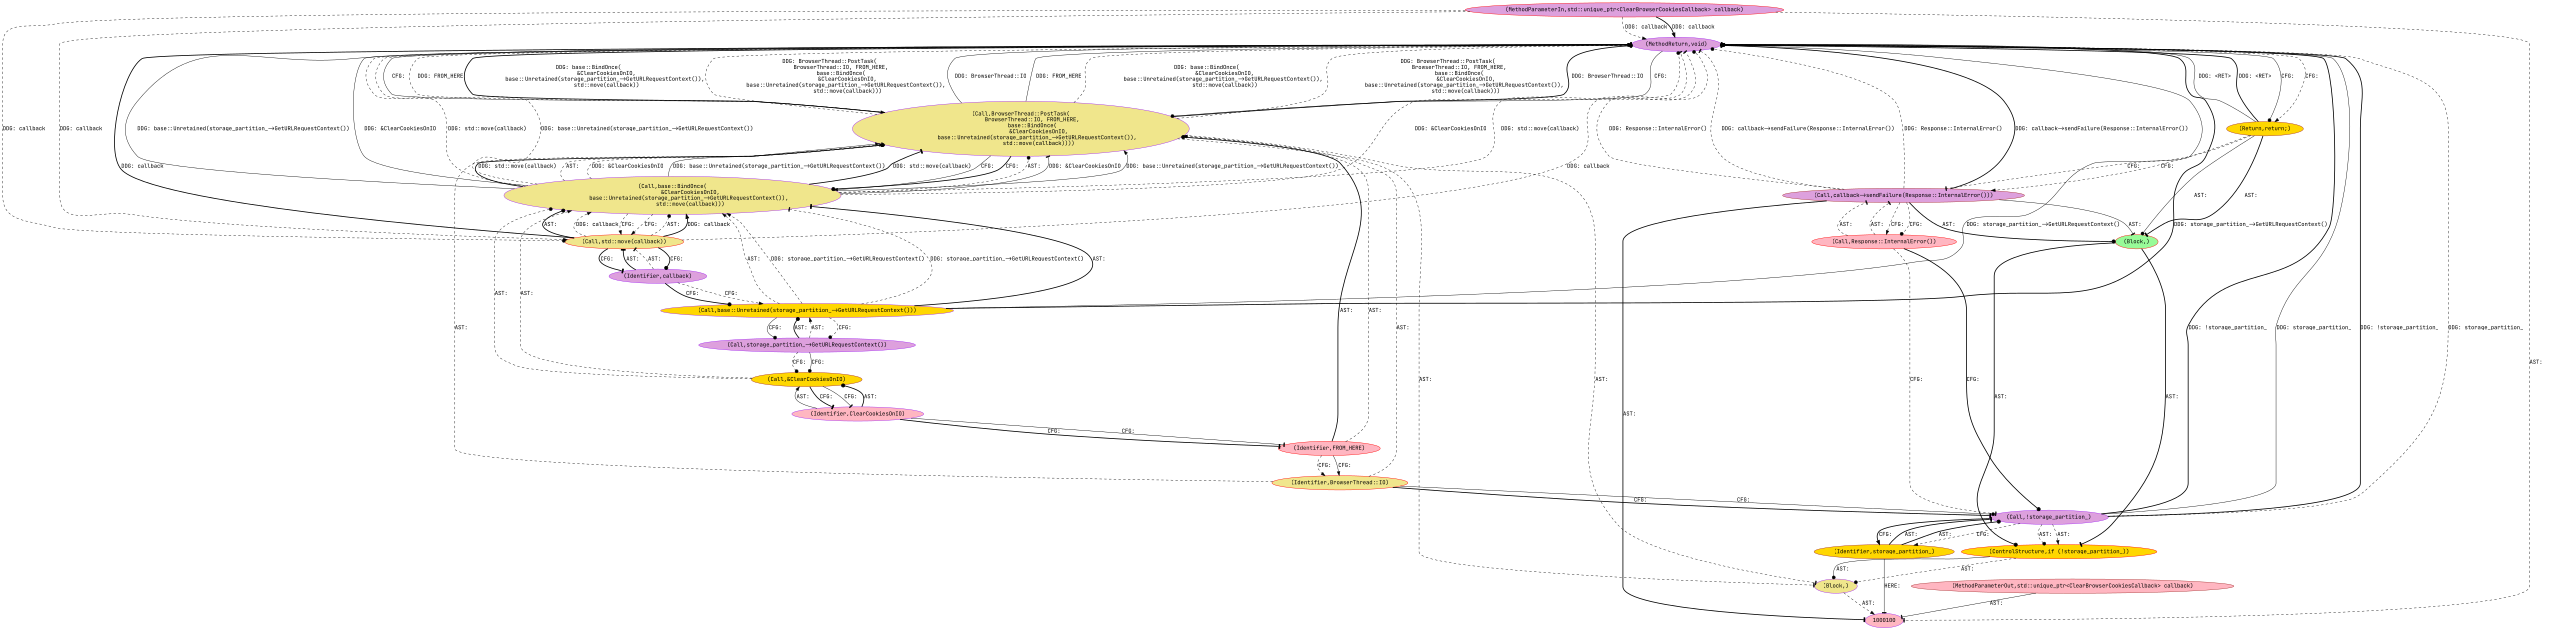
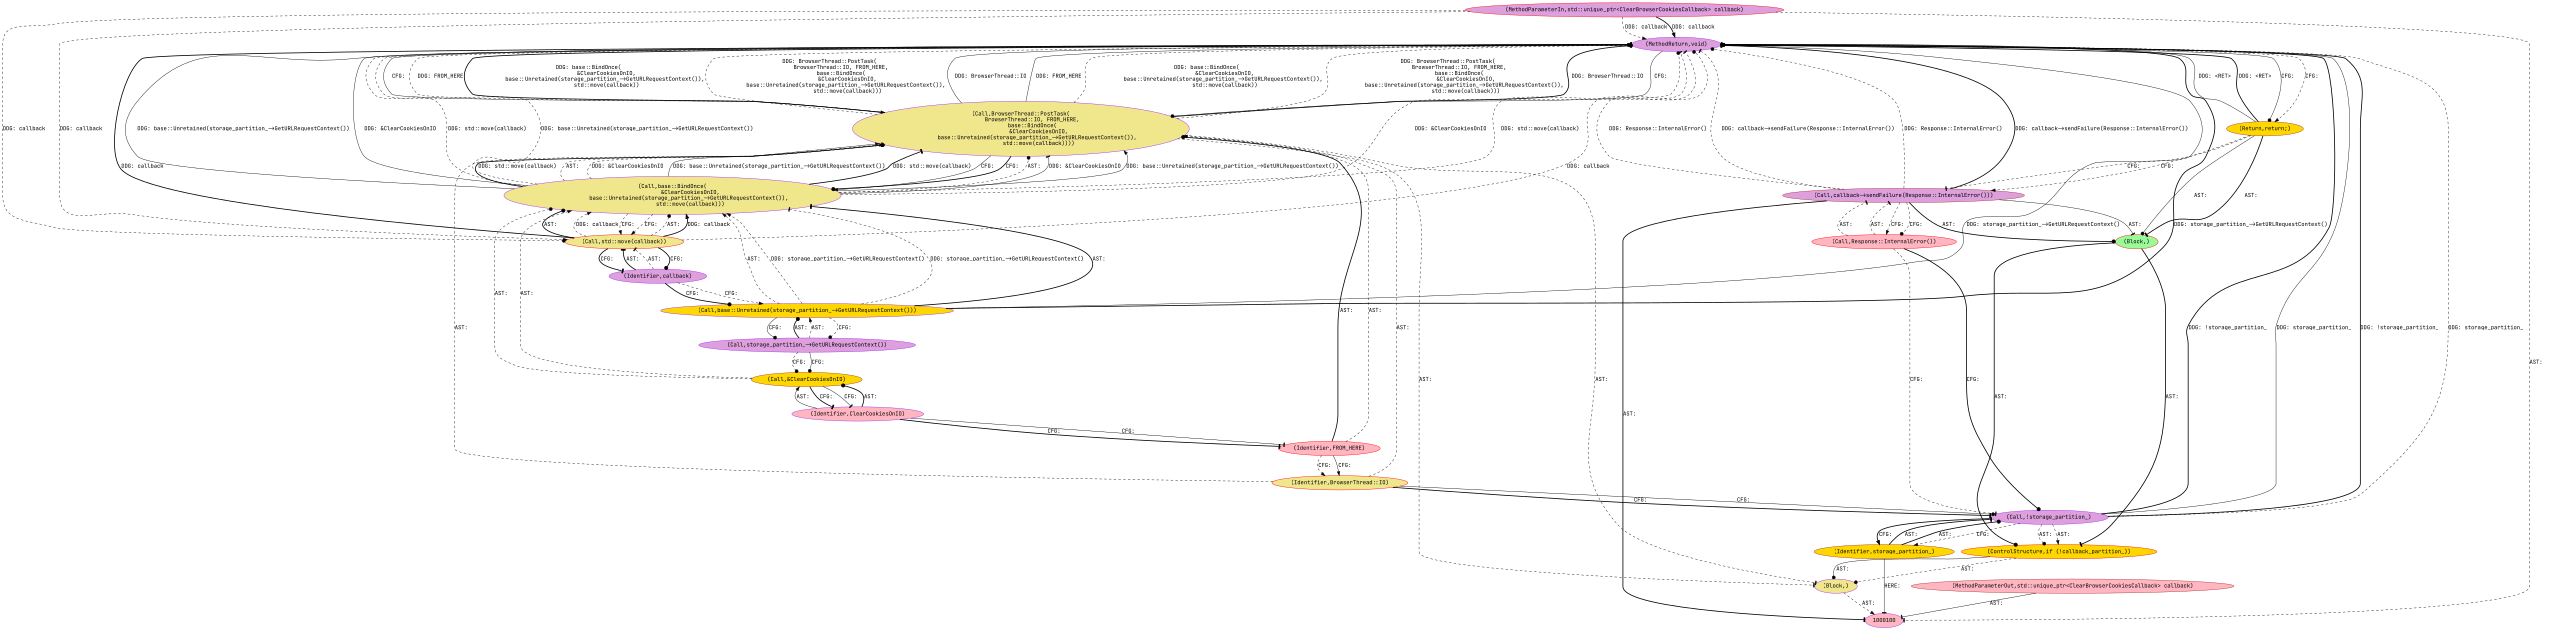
(2059, 552) -> (2059, 552)
